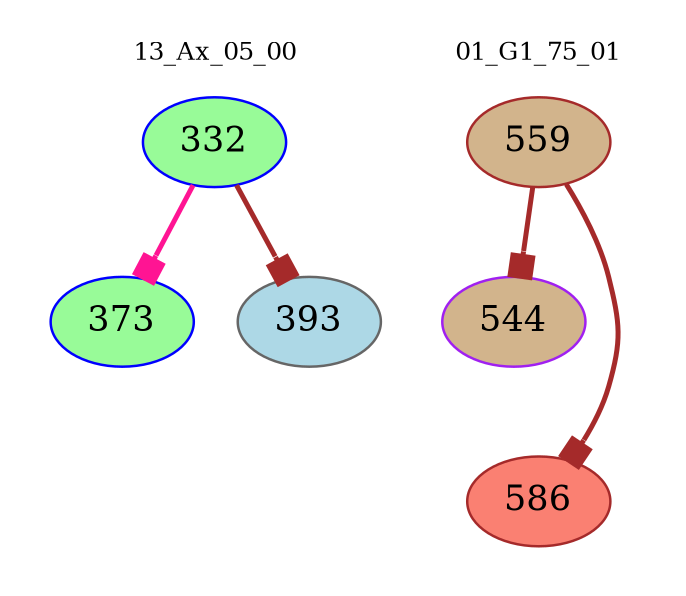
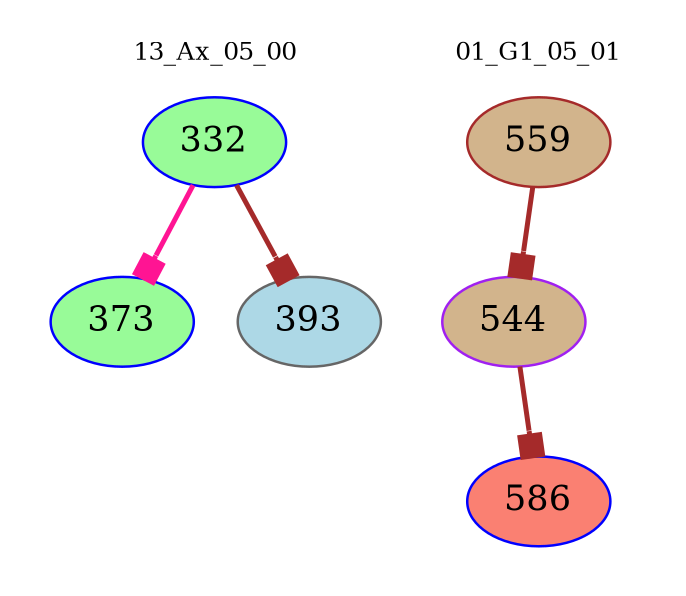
(539, 54) -> (539, 54)
(616, 310) -> (524, 399)
(539, 501) -> (539, 501)
